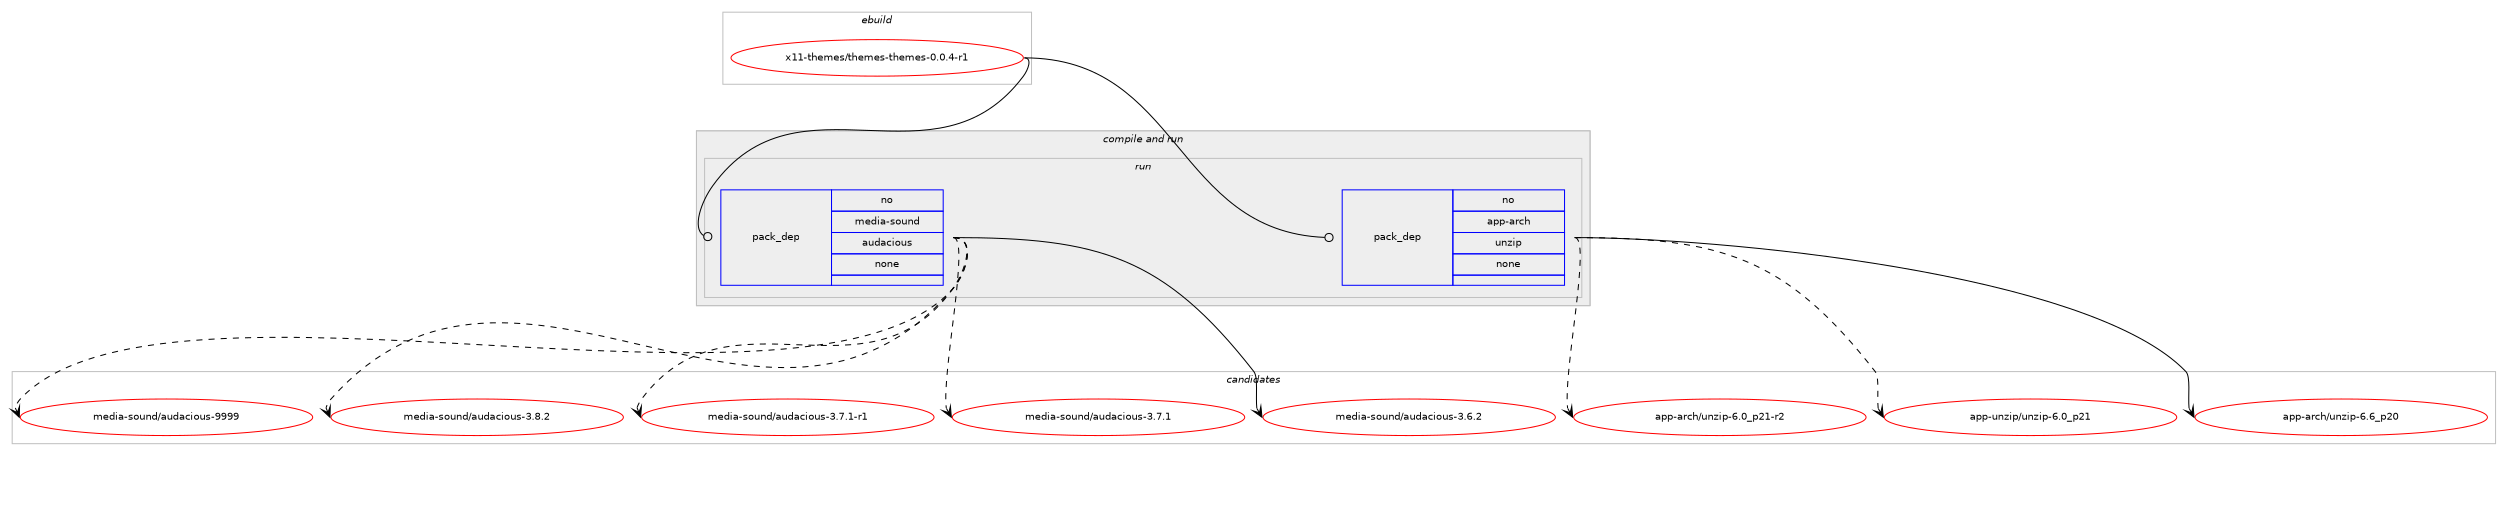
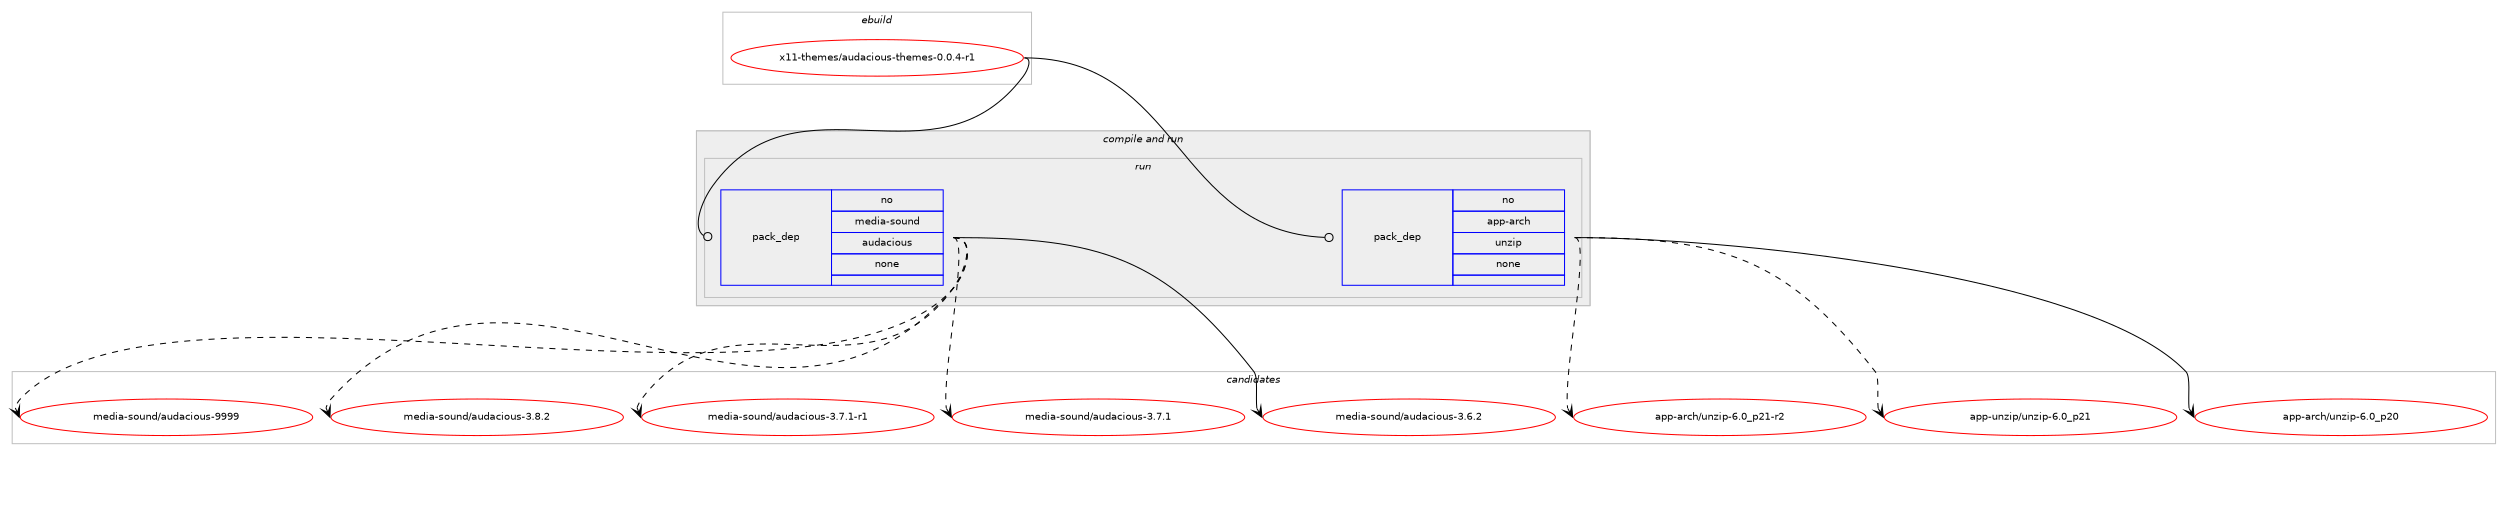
(877, 58) -> (877, 58)
(2341, 417) -> (2341, 417)
